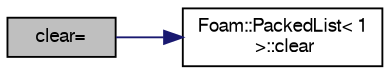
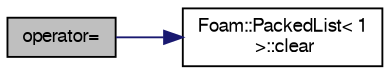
(62, 37) -> (62, 37)
